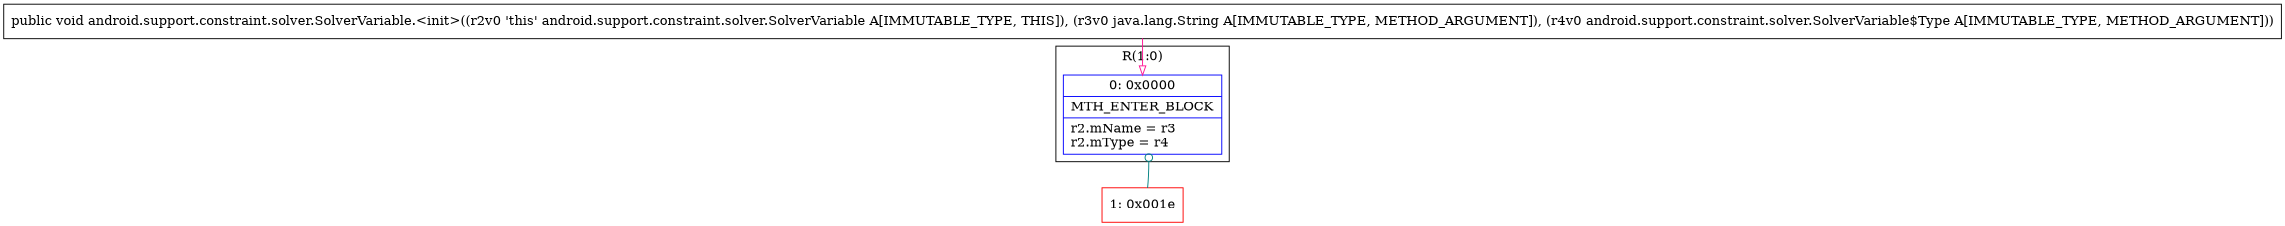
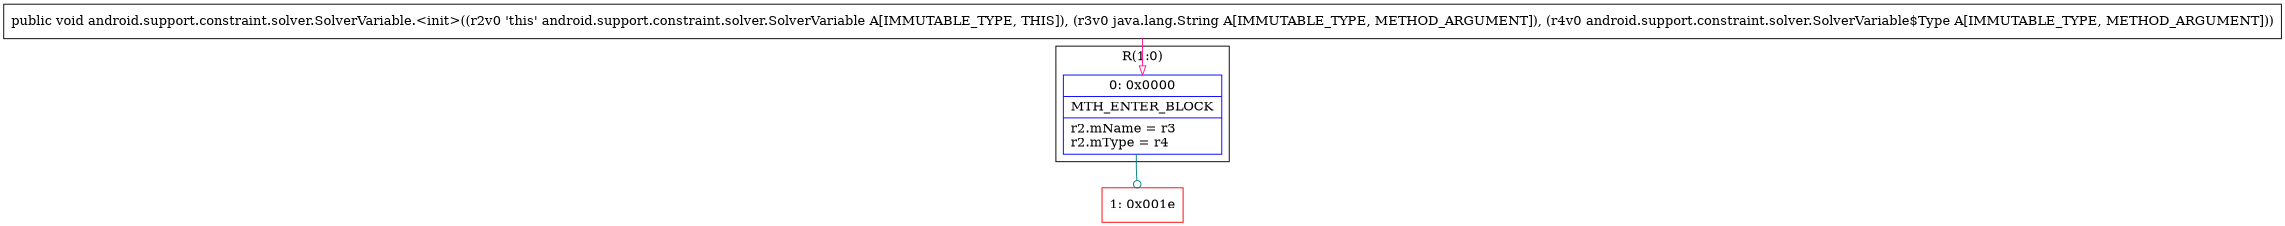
(1149, 175) -> (1136, 168)
